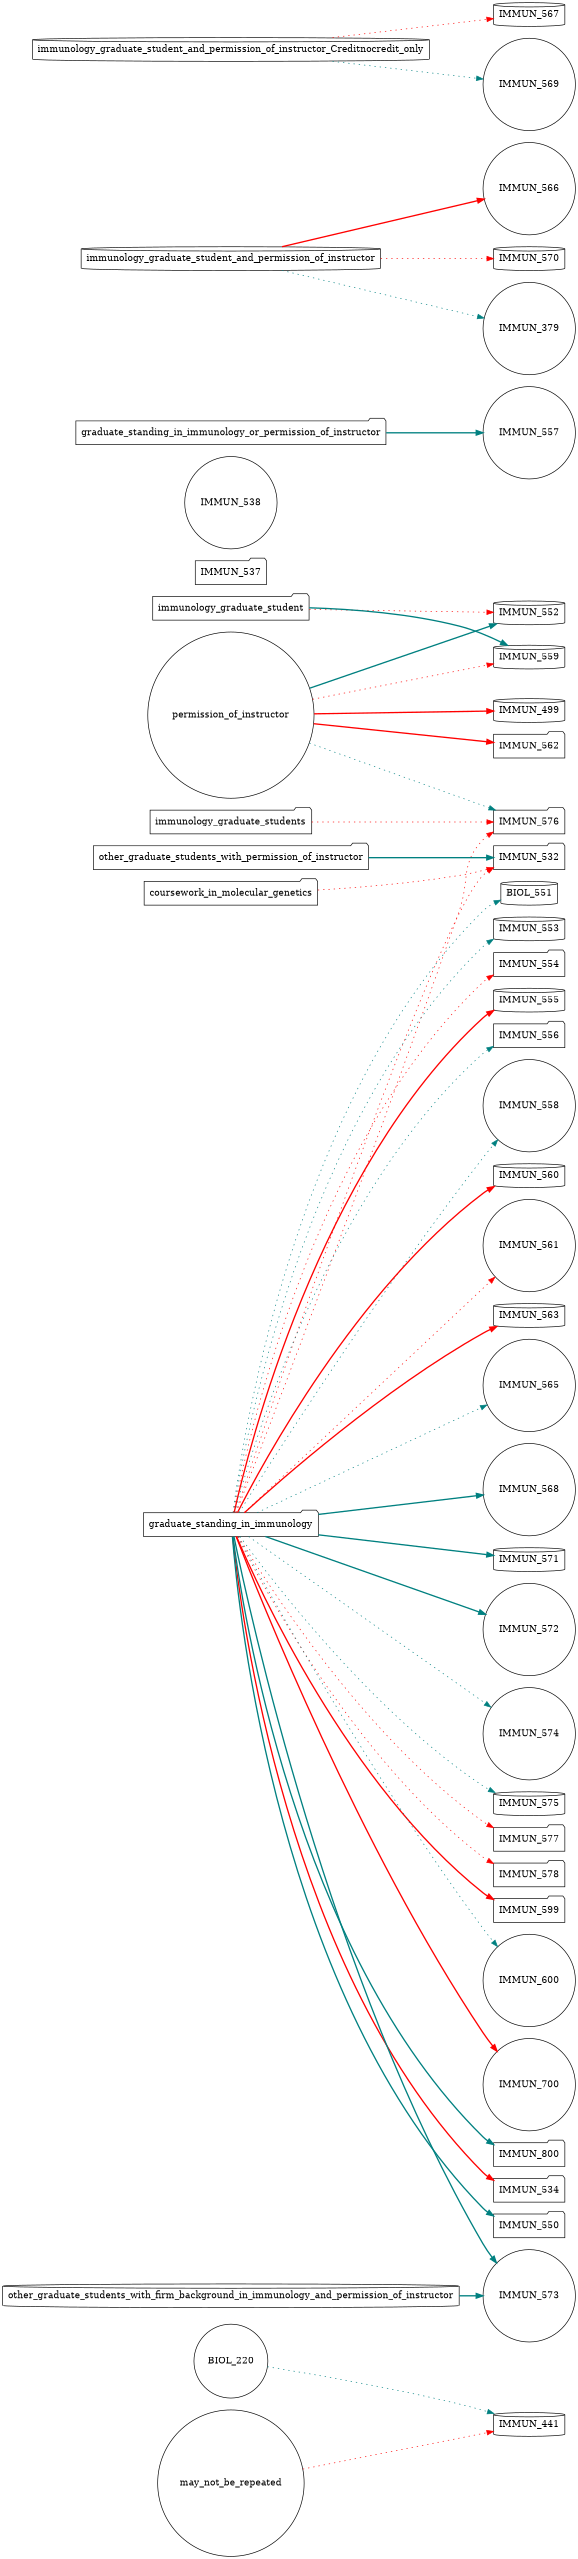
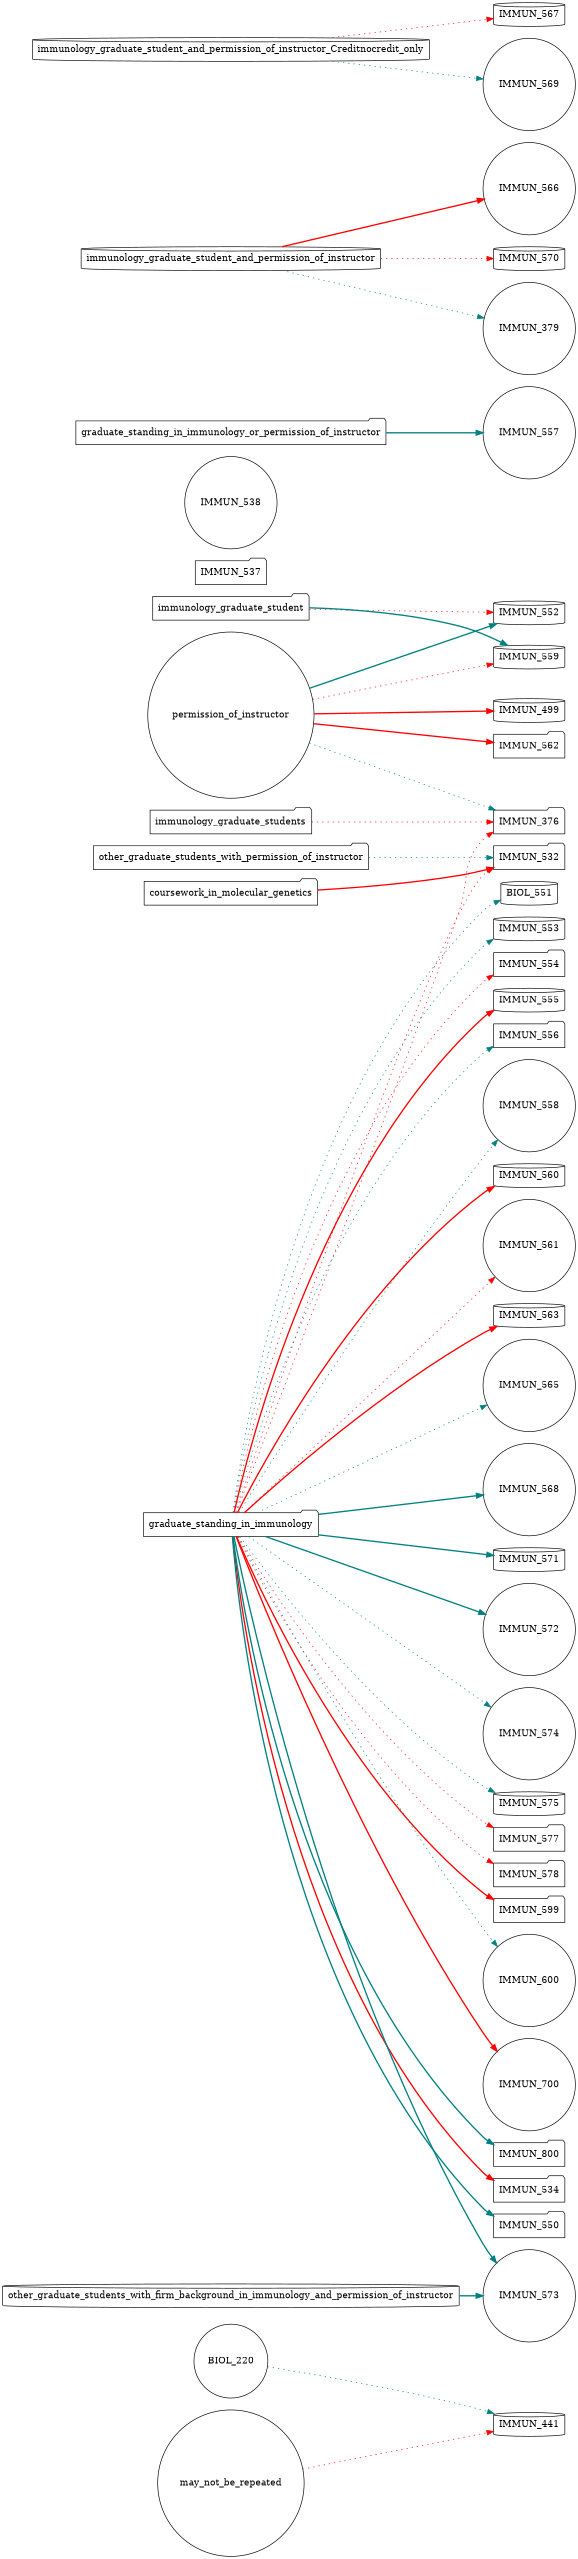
(529, 822) -> (529, 822)
(428, 858) -> (428, 858)
(403, 883) -> (403, 883)
